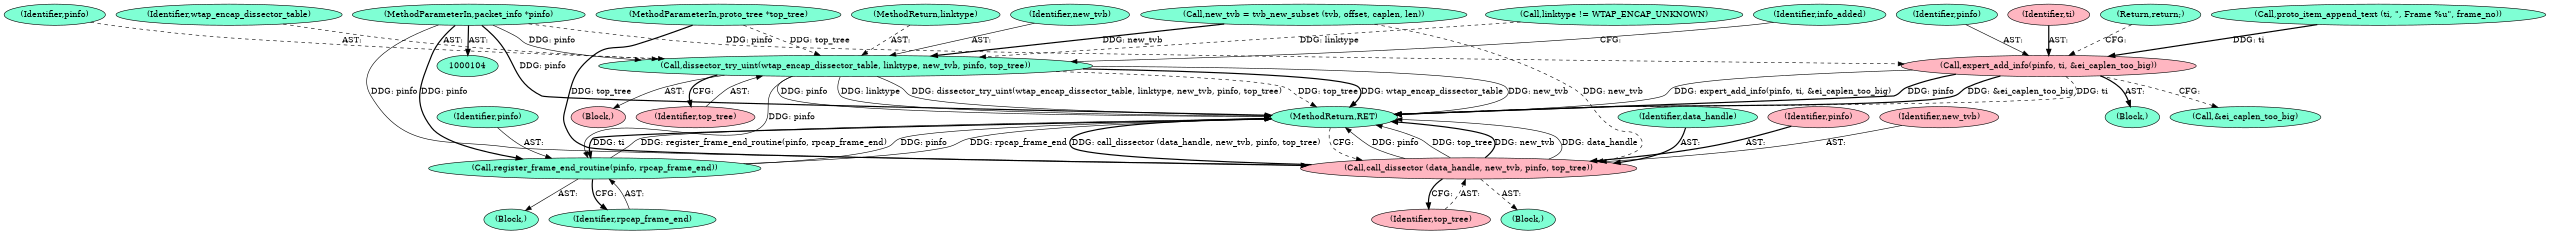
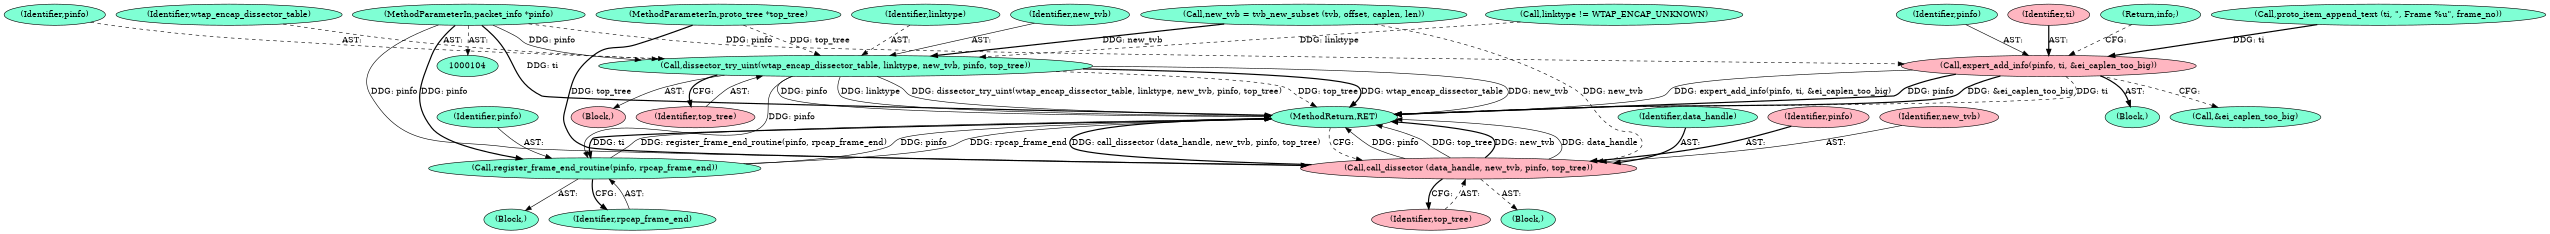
(926, 15) -> (926, 15)
(1820, 15) -> none
(2151, 15) -> (2151, 15)
(468, 37) -> (468, 37)
(543, 66) -> (543, 66)
